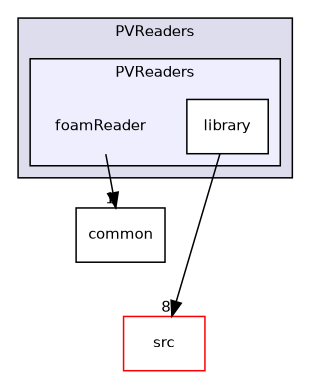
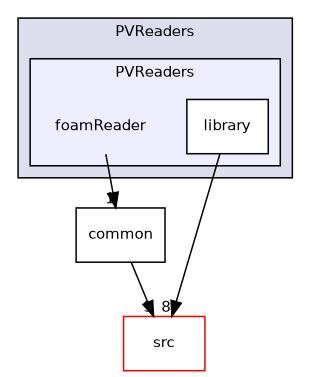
none -> (140, 282)
